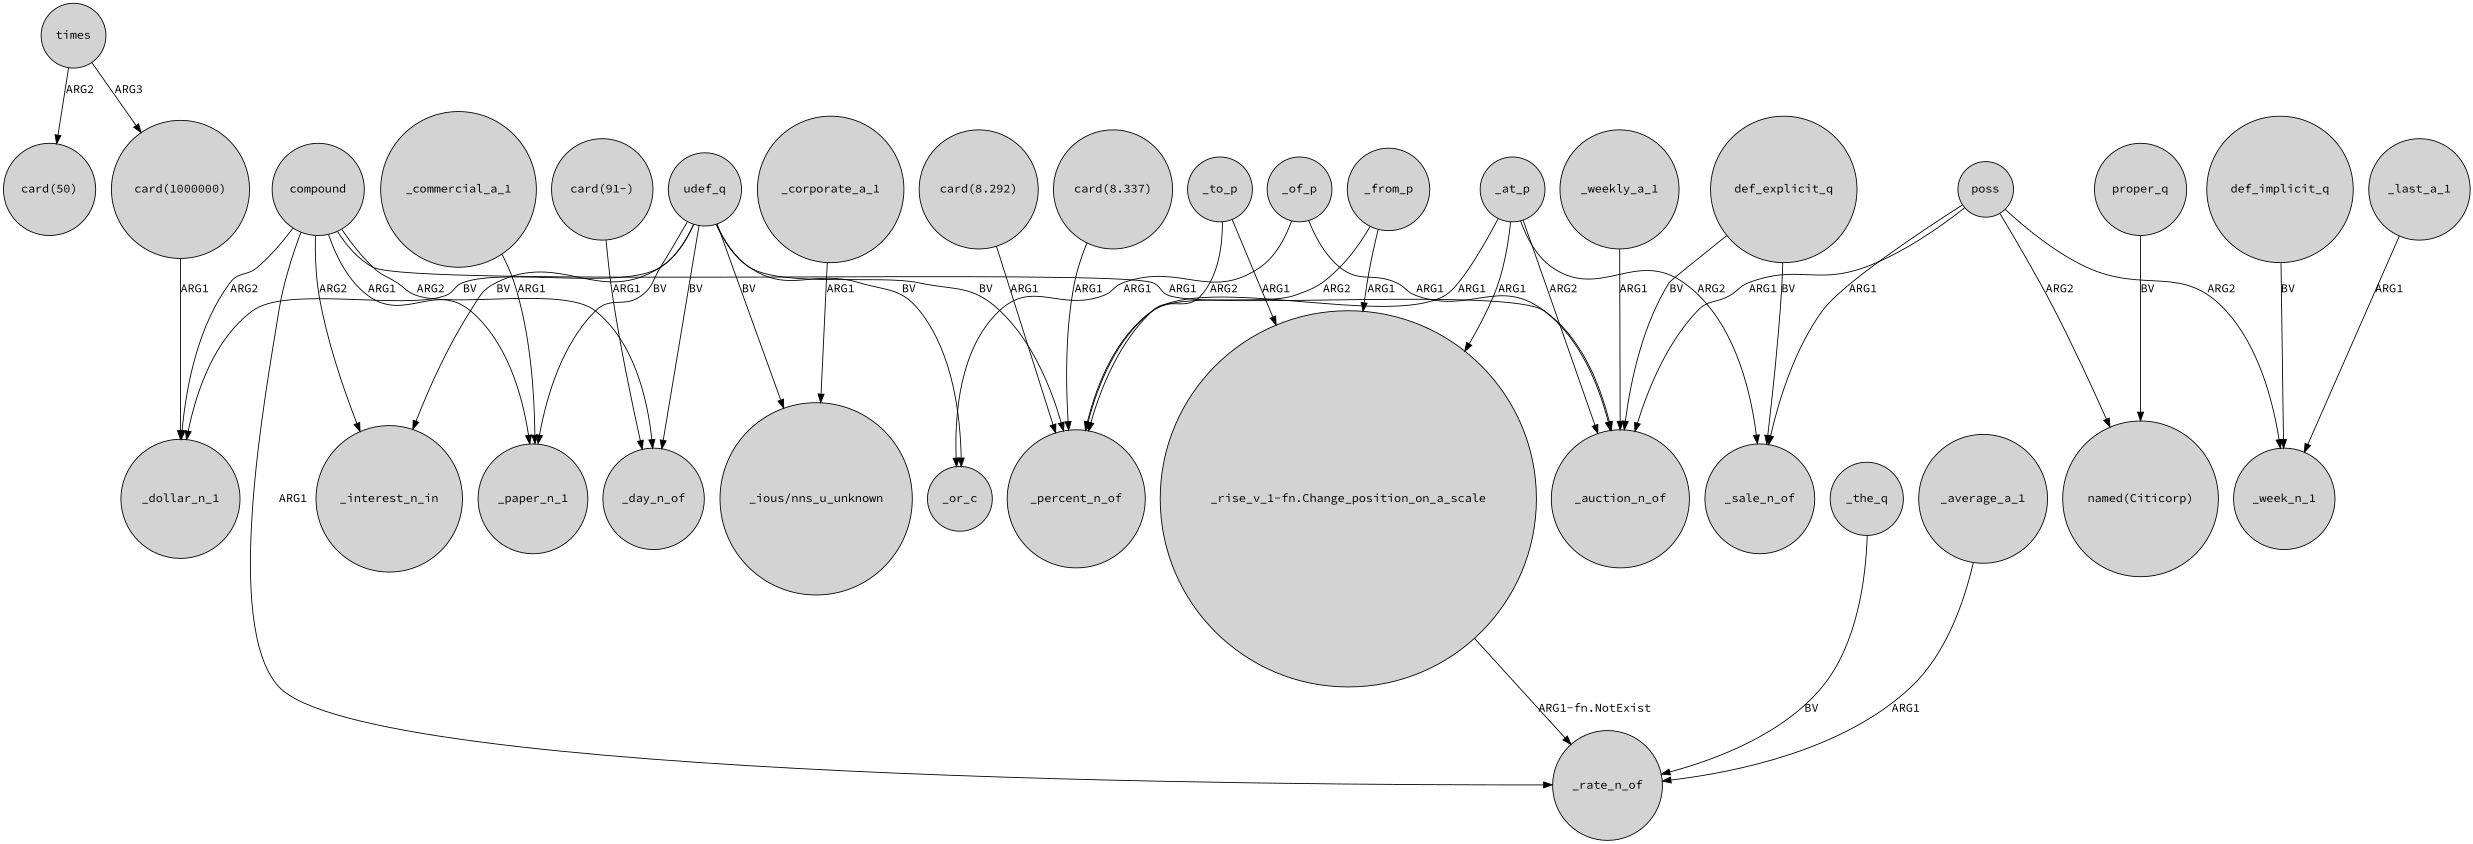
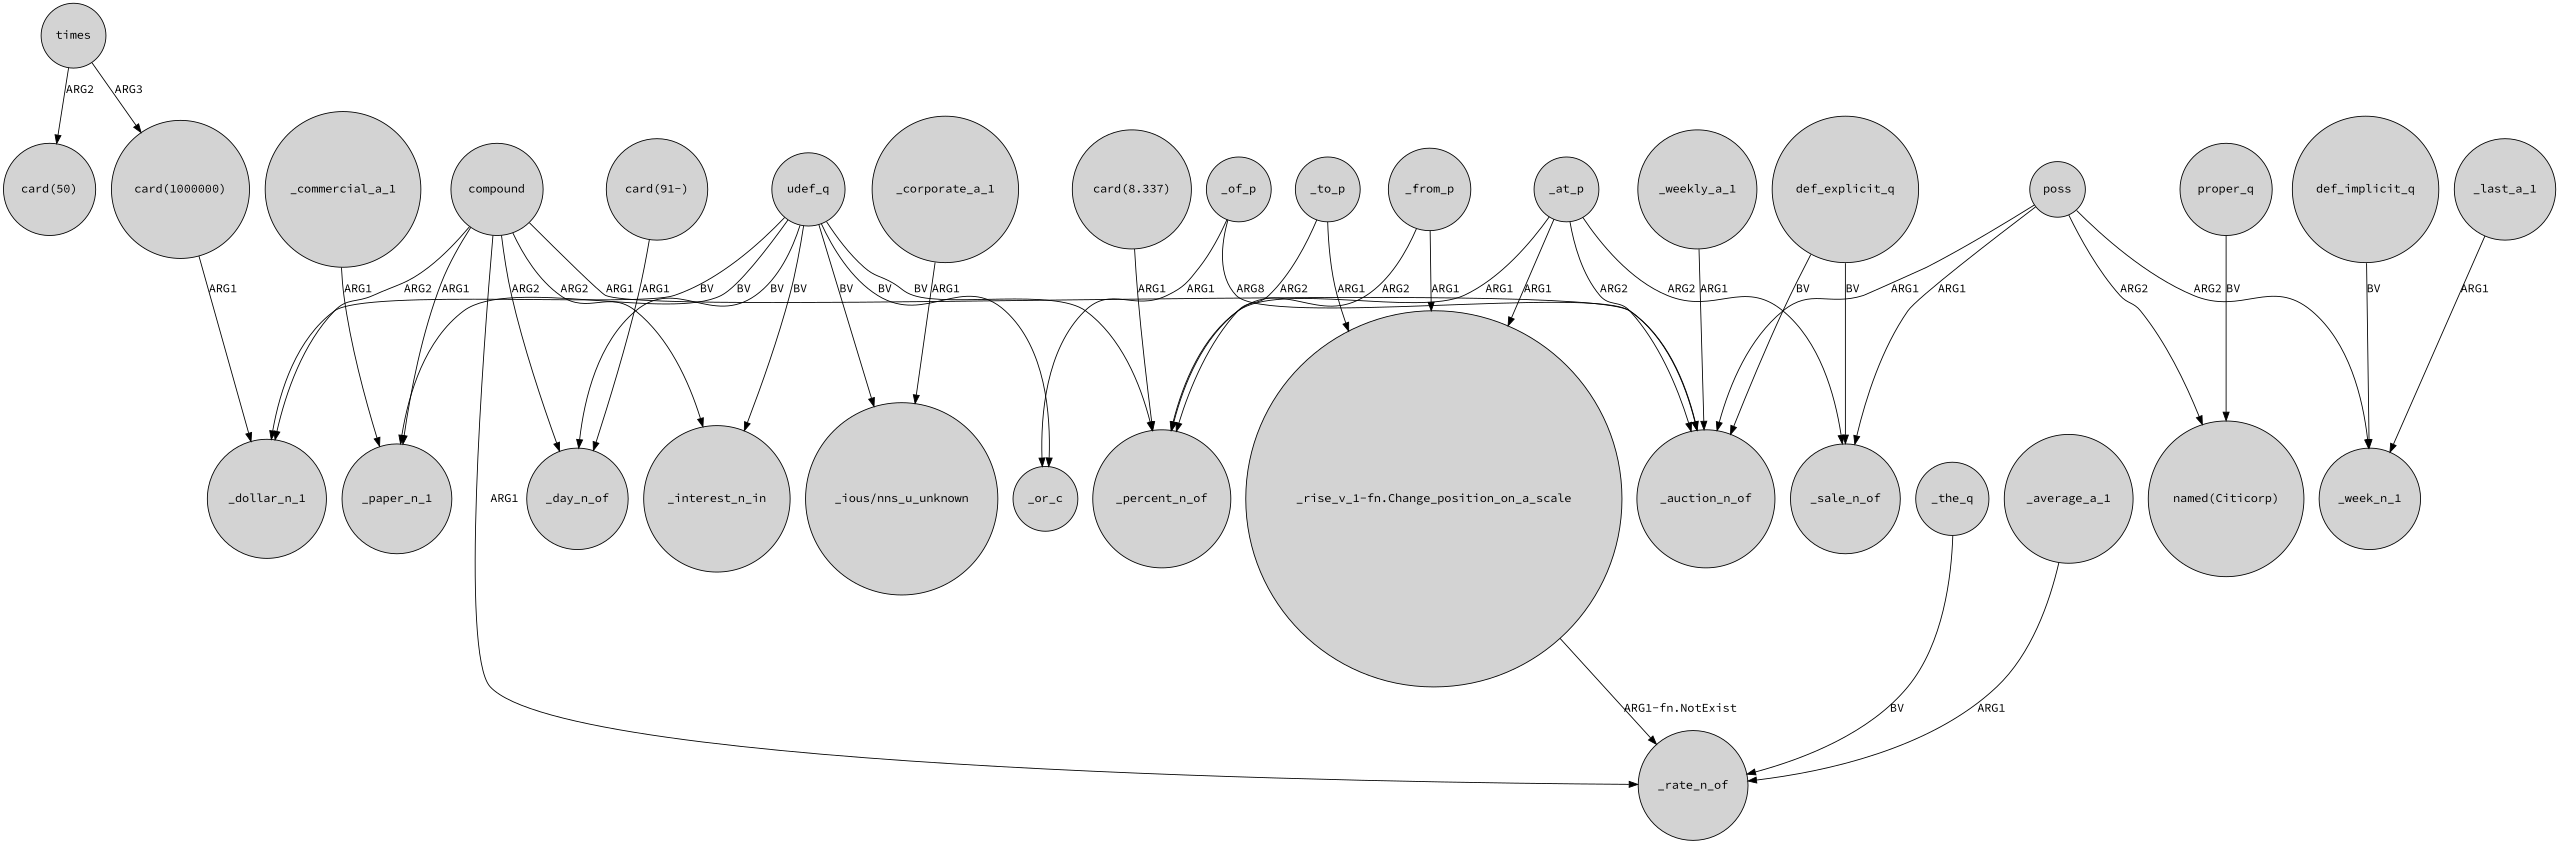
(979, 189) -> none
(1430, 289) -> (1251, 289)
